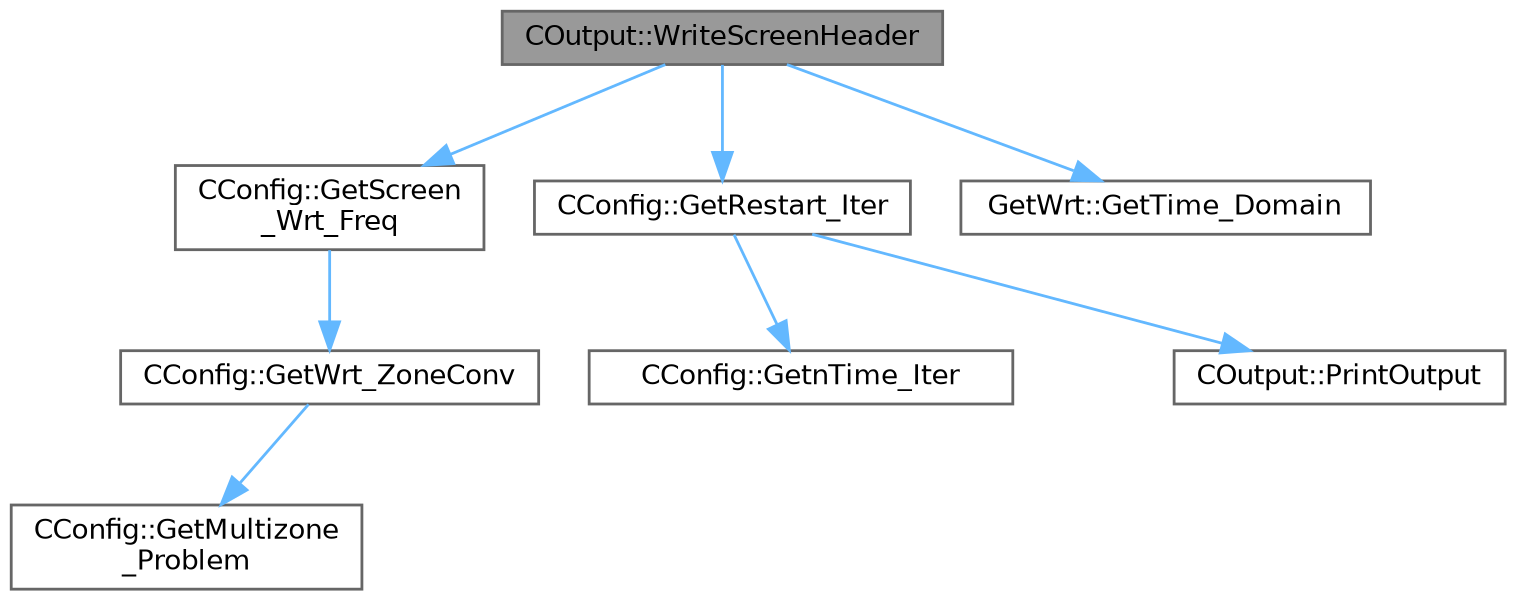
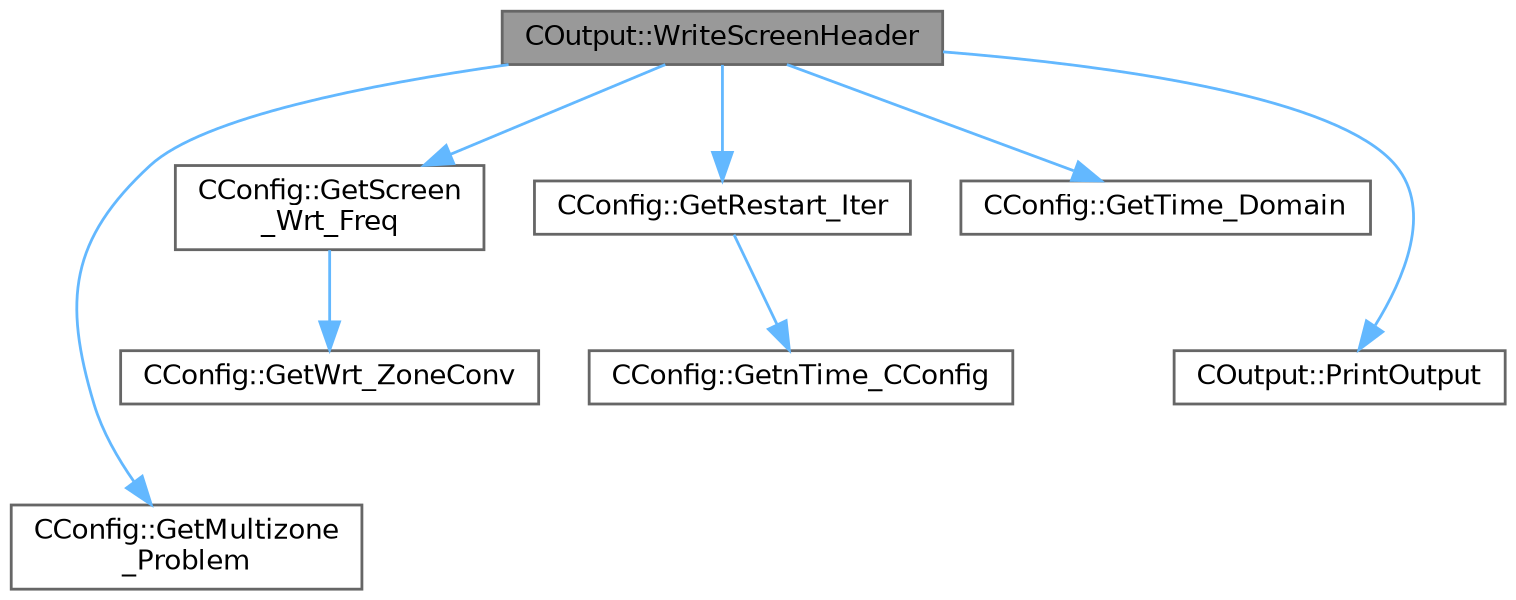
(1166, 208) -> (1166, 208)
(1017, 289) -> (1262, 100)
(801, 377) -> (801, 377)
(274, 444) -> (160, 158)
